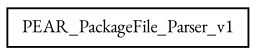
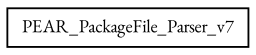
(128, 28) -> (128, 28)
